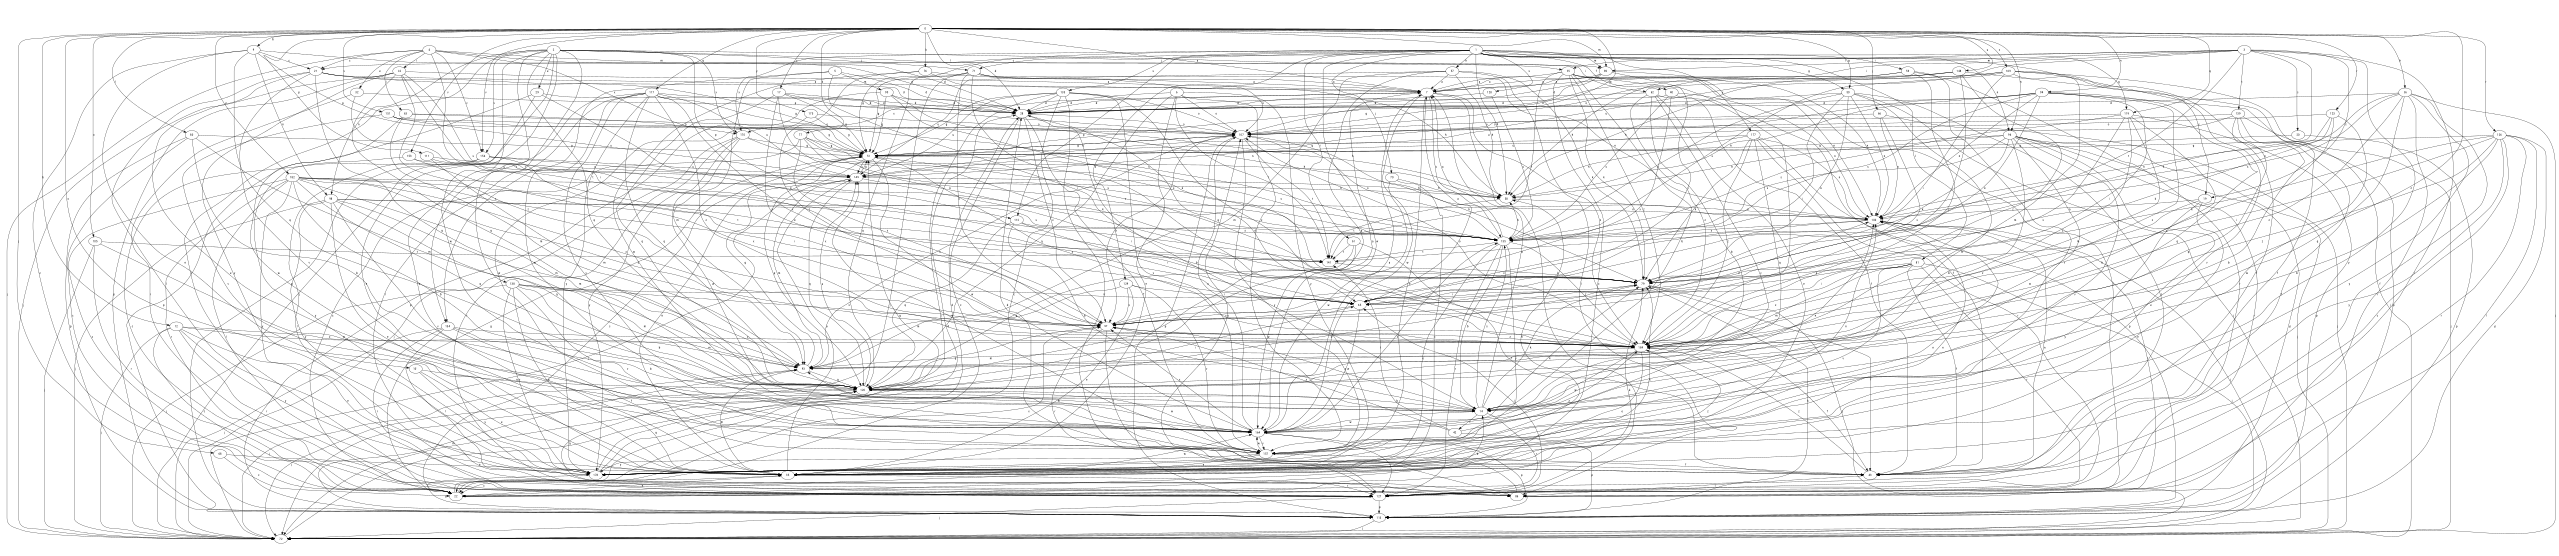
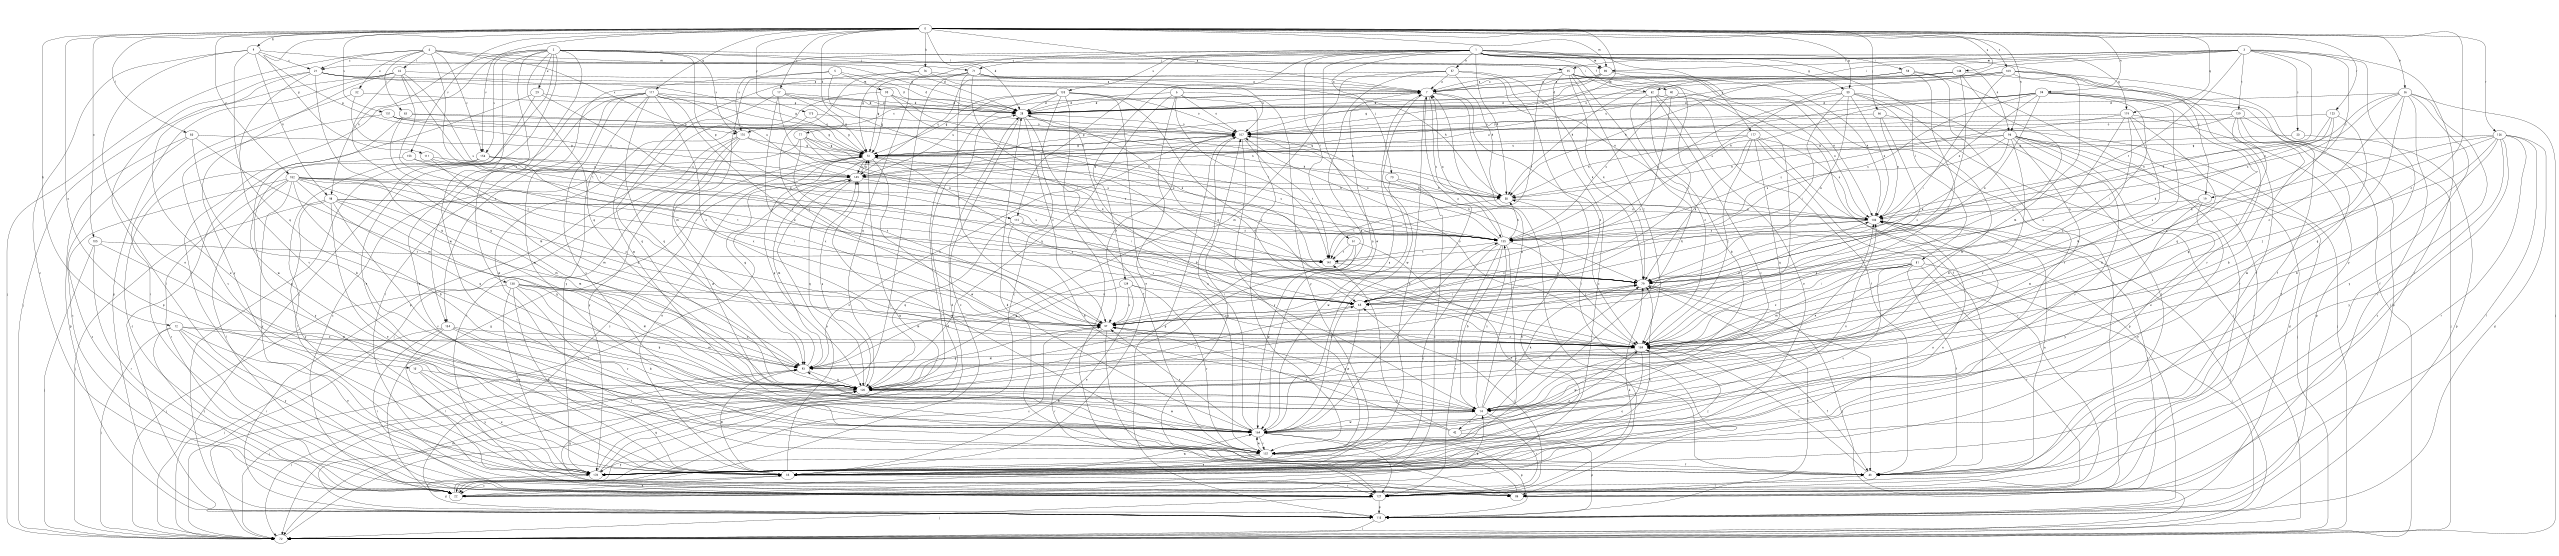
(1490, 92) -> none
(220, 454) -> none
